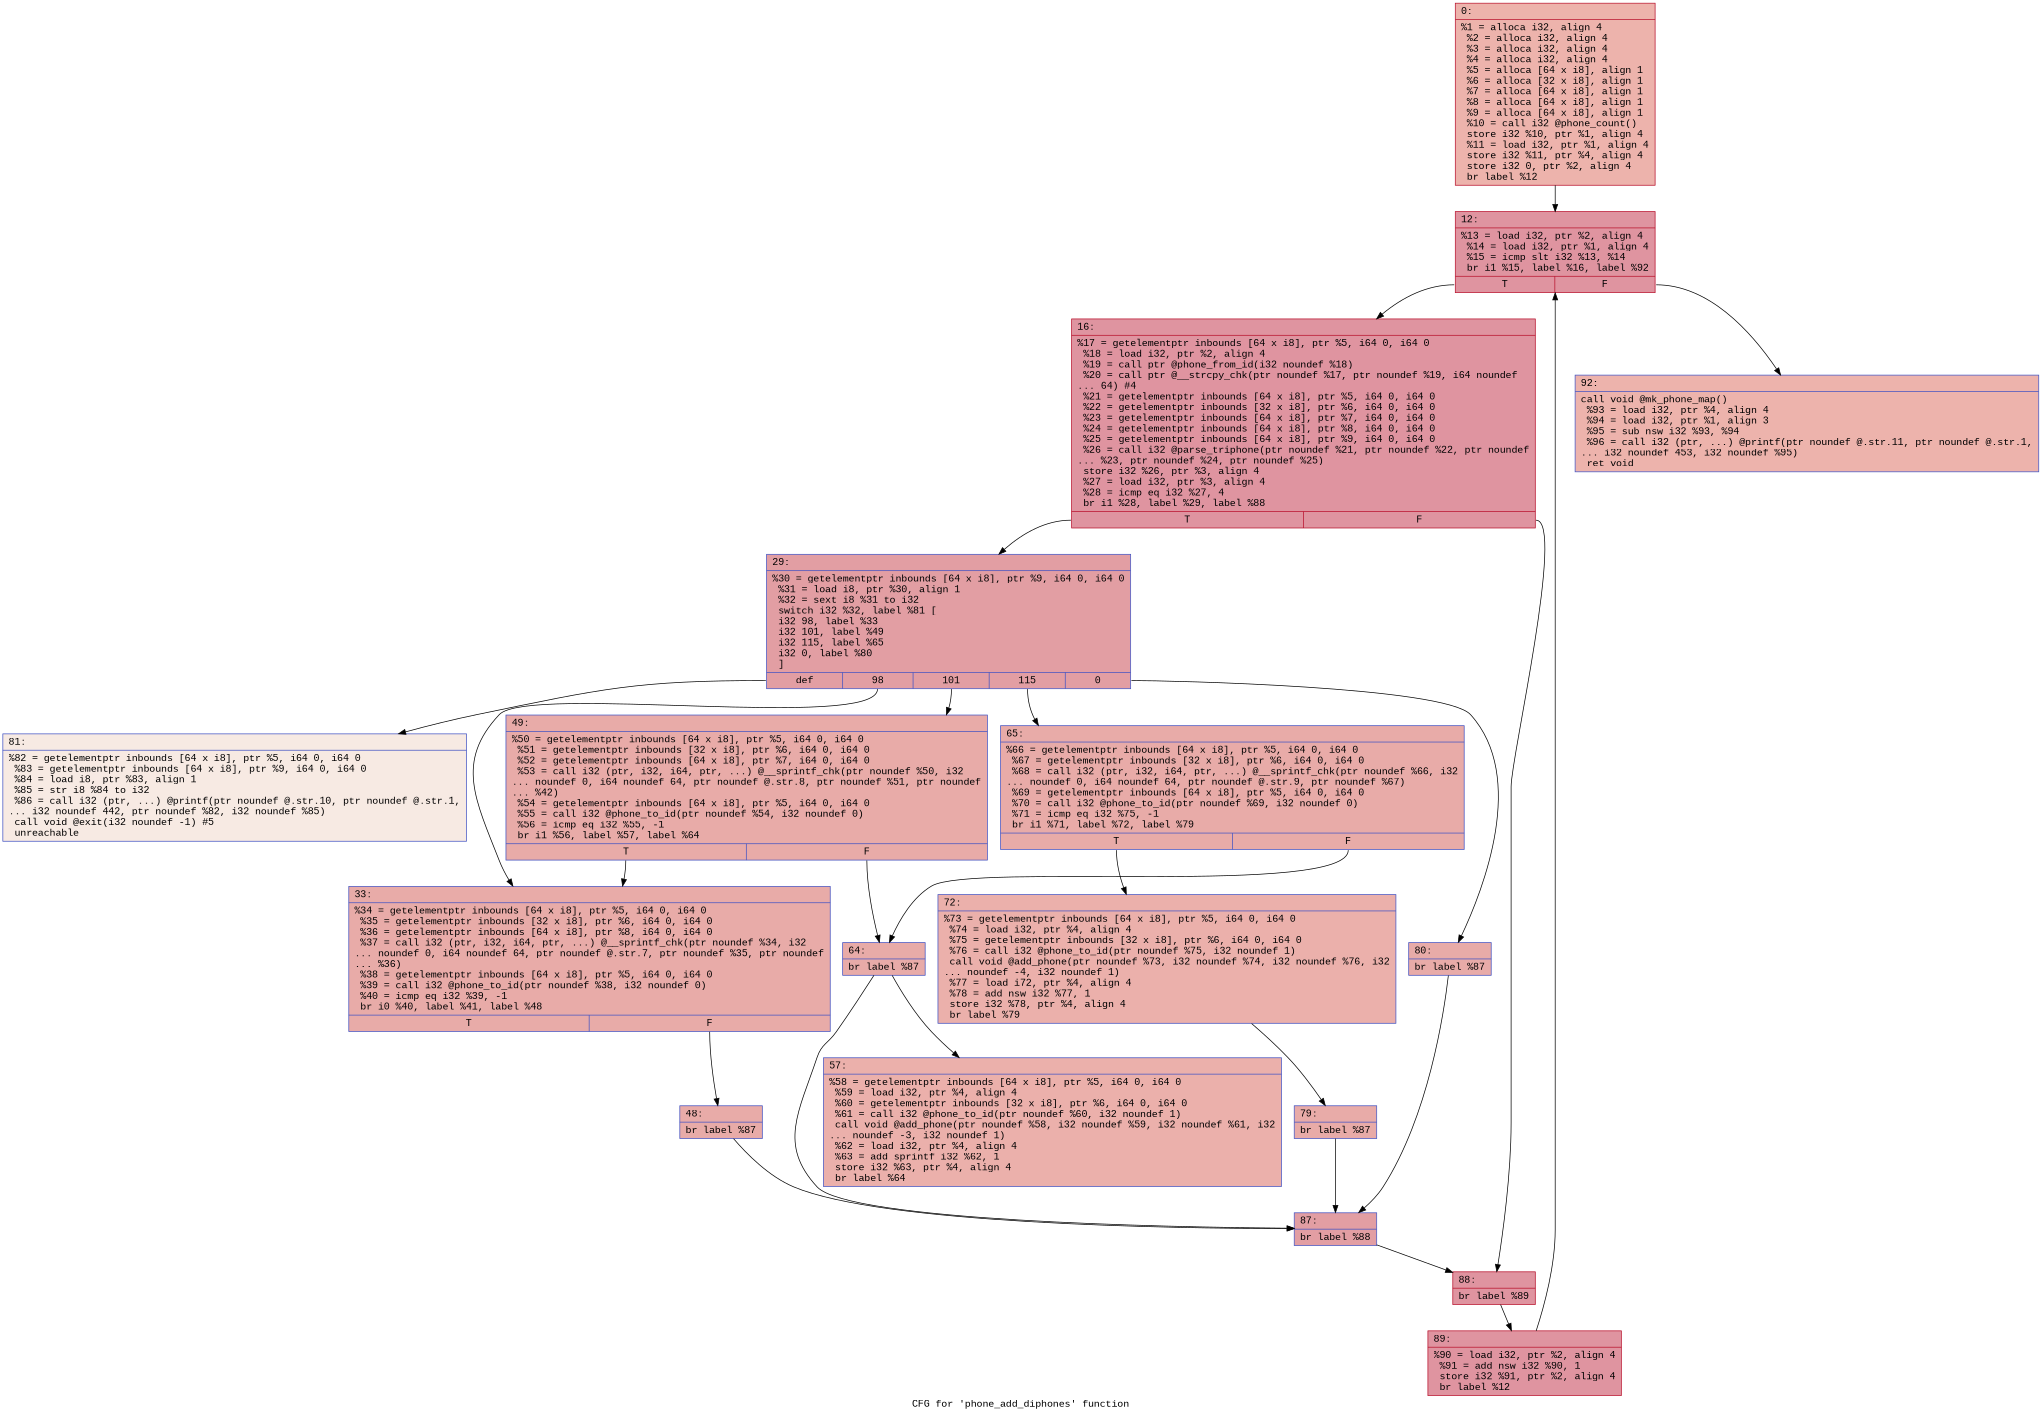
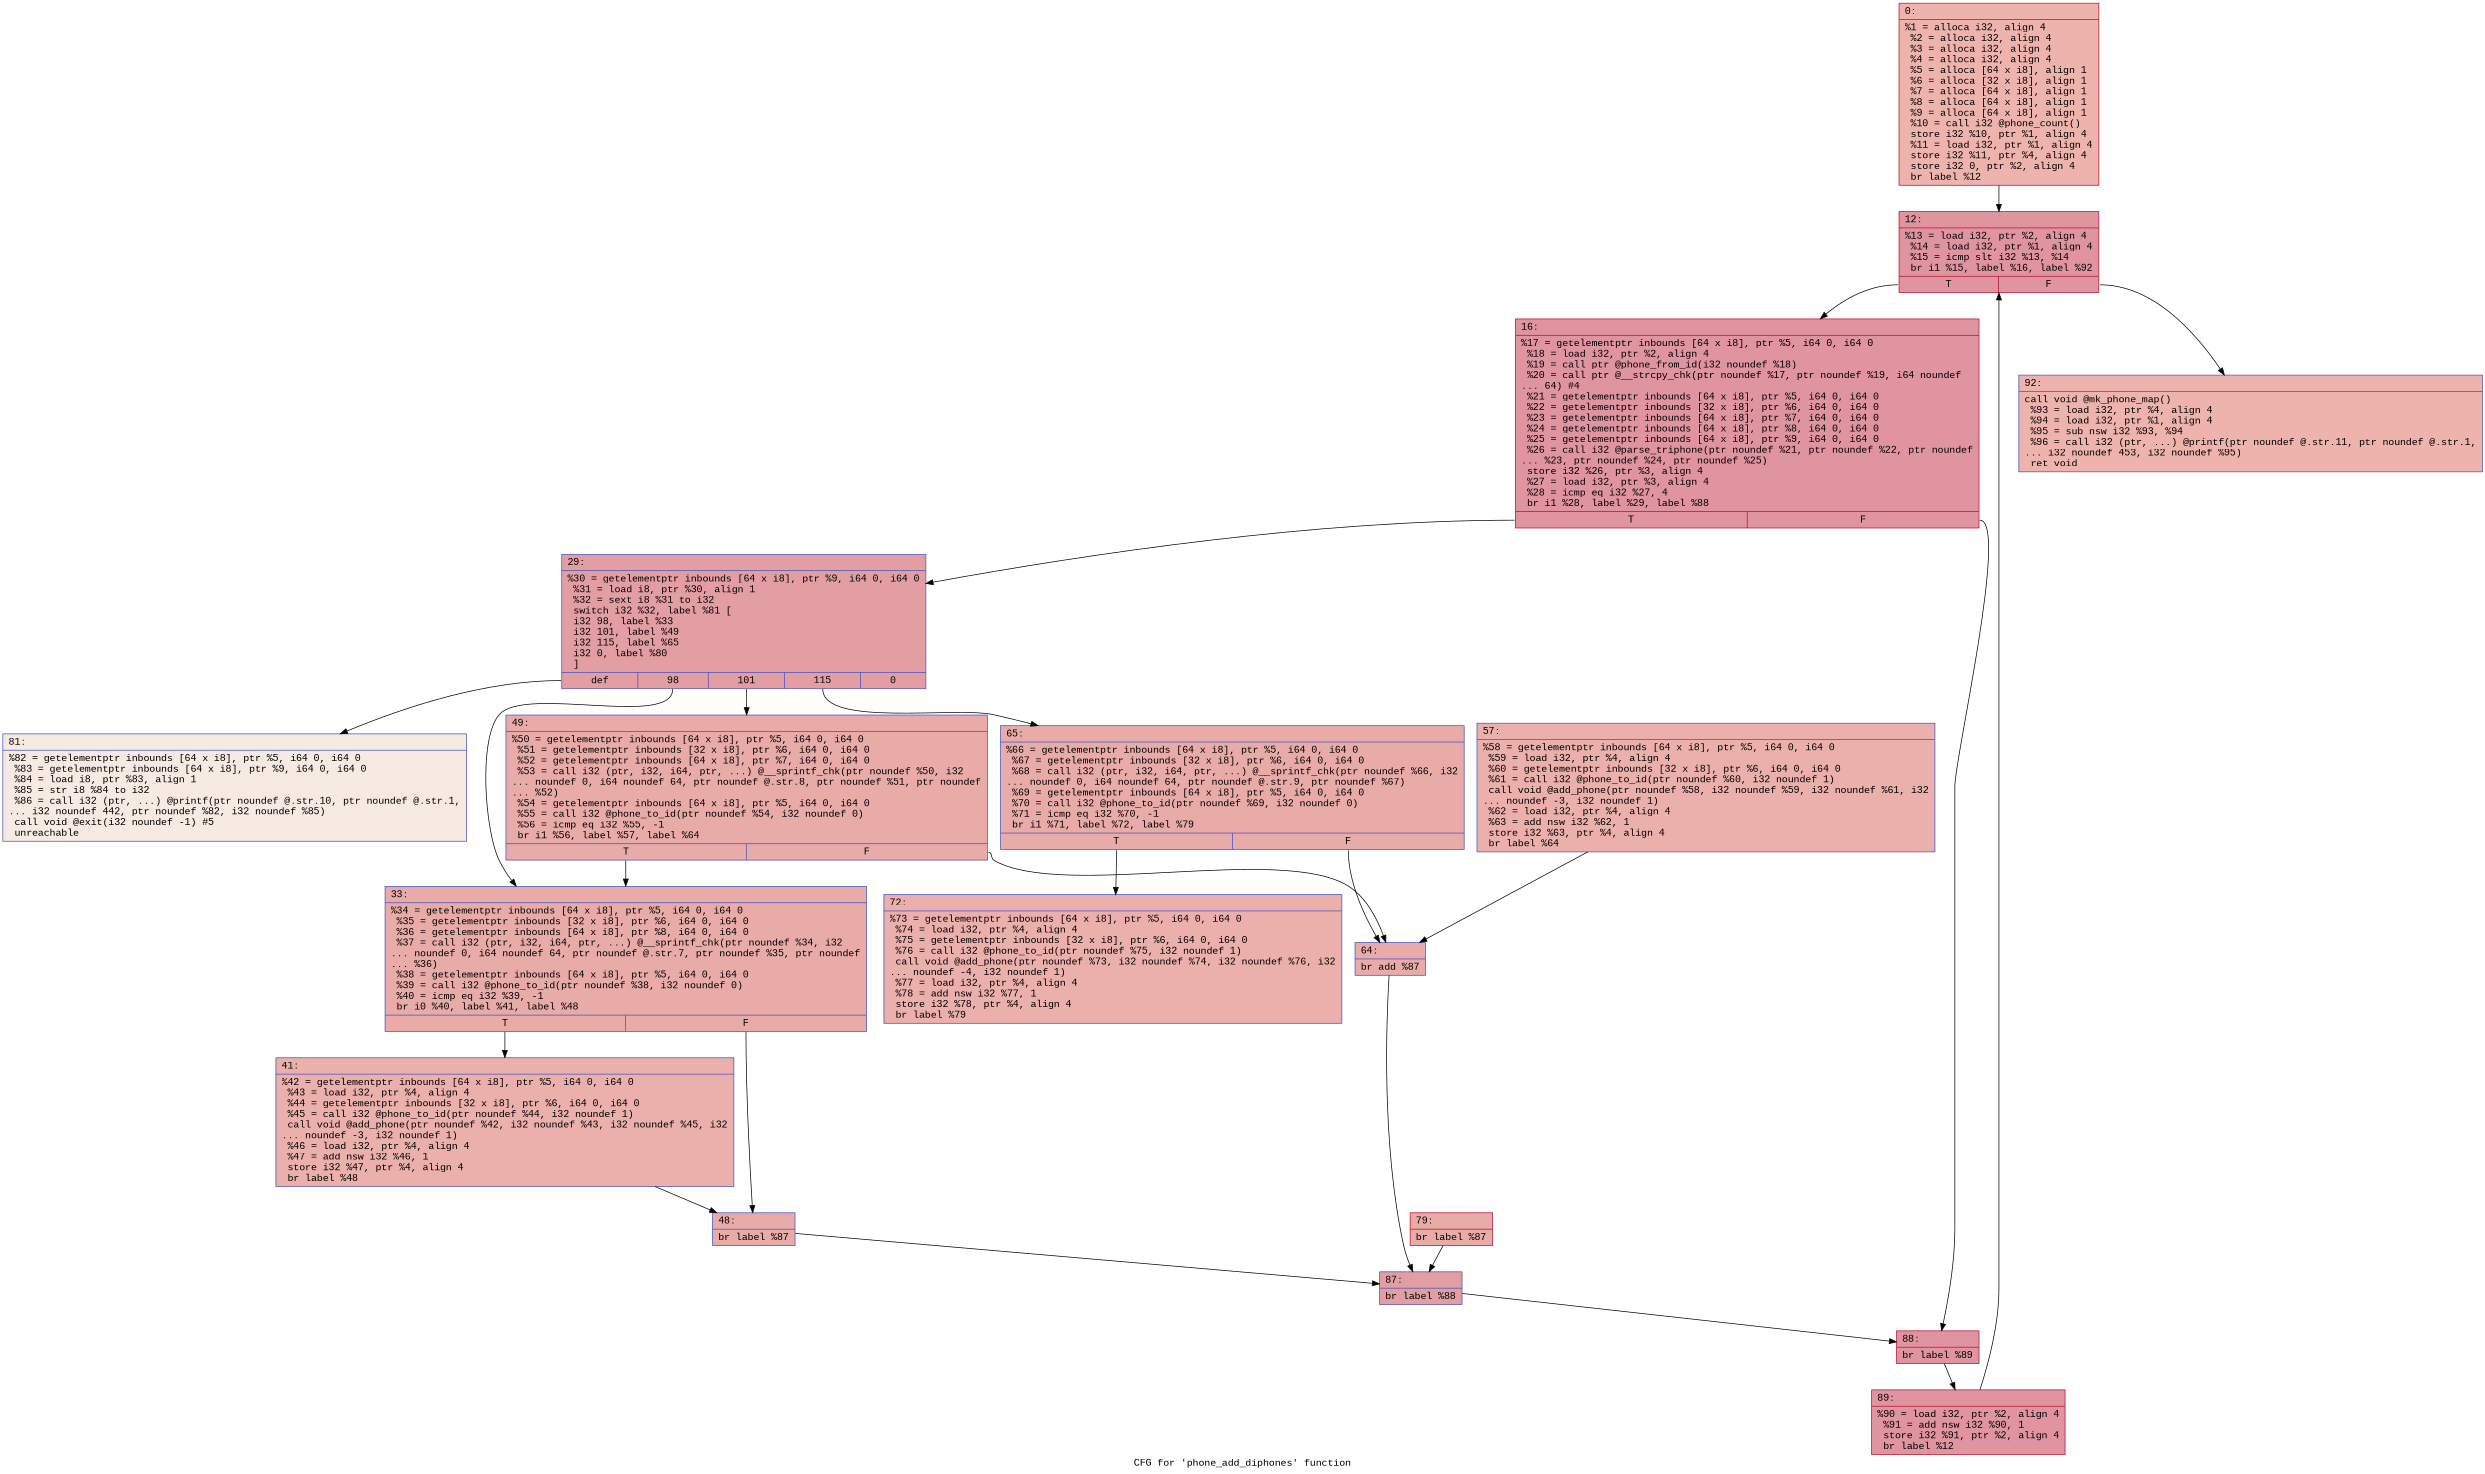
(1675, 421) -> (2119, 421)
(535, 793) -> (535, 793)
(1083, 814) -> (1083, 814)
(1450, 959) -> none
(884, 967) -> (1390, 967)
(1038, 983) -> (984, 983)
(919, 1017) -> (1507, 895)
(1289, 1059) -> none
none -> (505, 1122)
(1335, 1122) -> (1451, 1229)
(914, 1157) -> (1556, 822)
